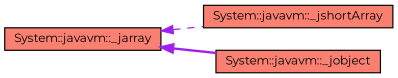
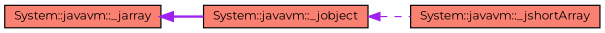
(188, 28) -> (395, 17)
